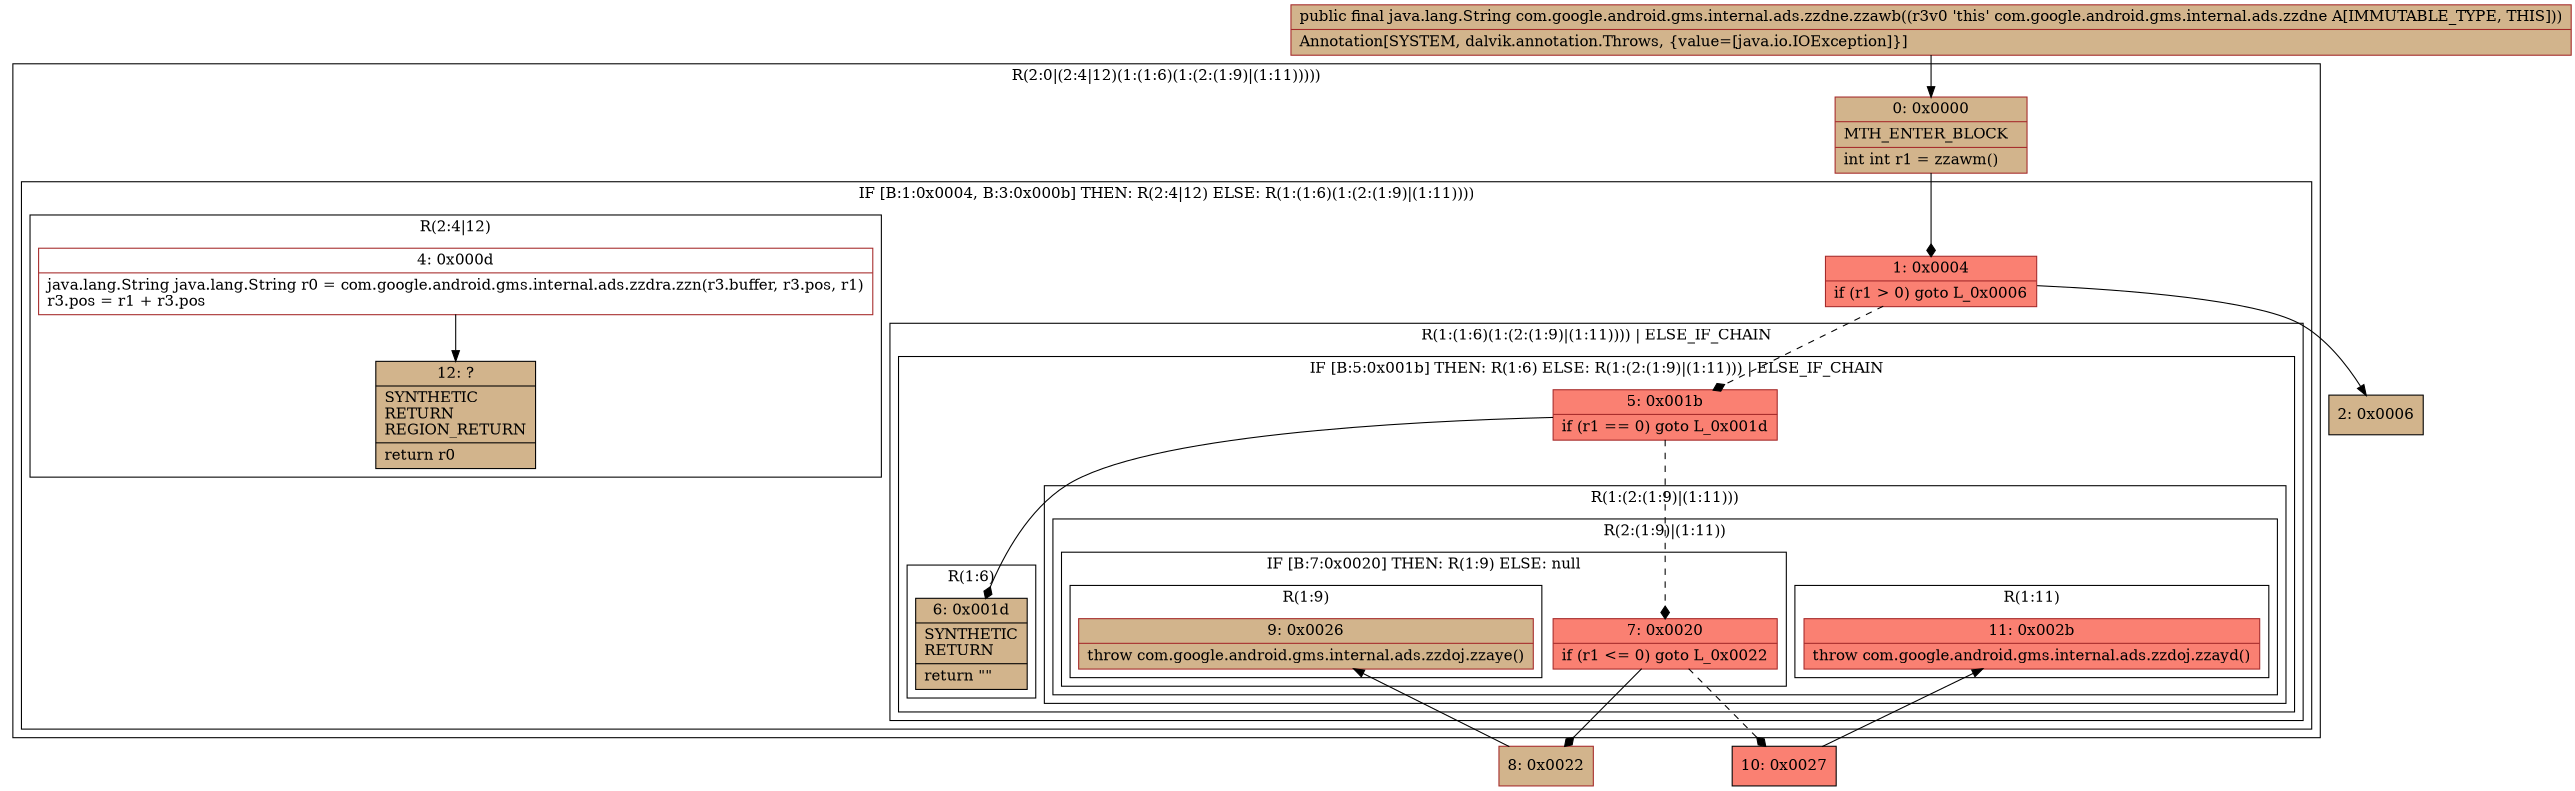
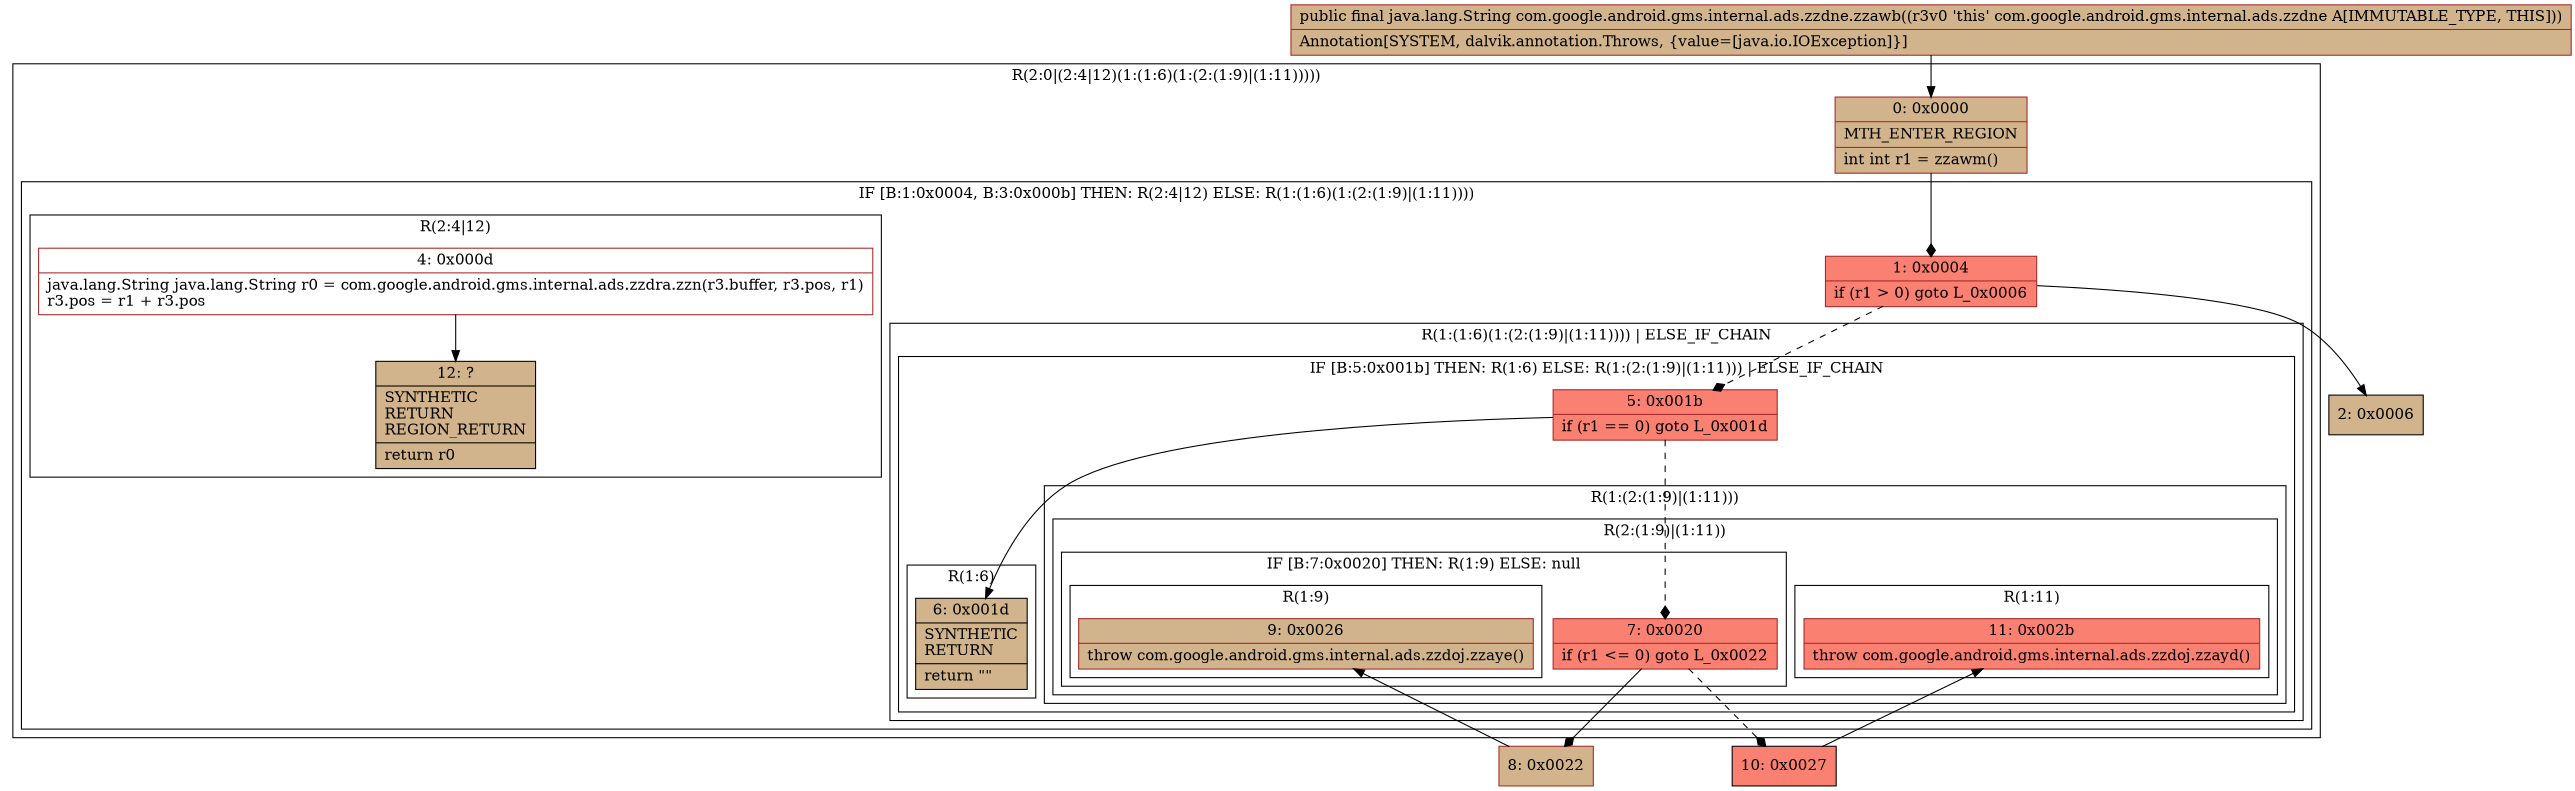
(1926, 134) -> (1931, 134)
(1241, 439) -> (1241, 439)
